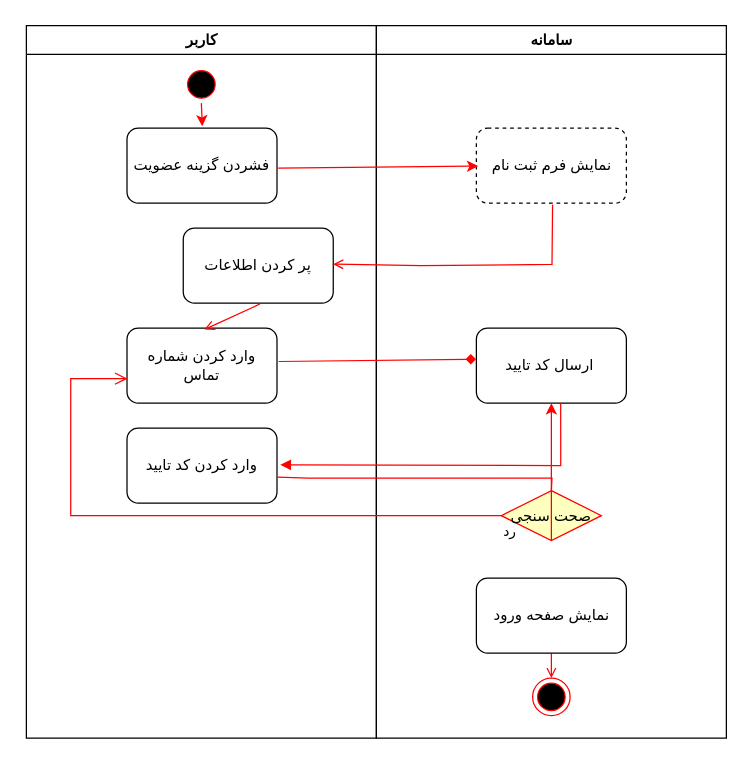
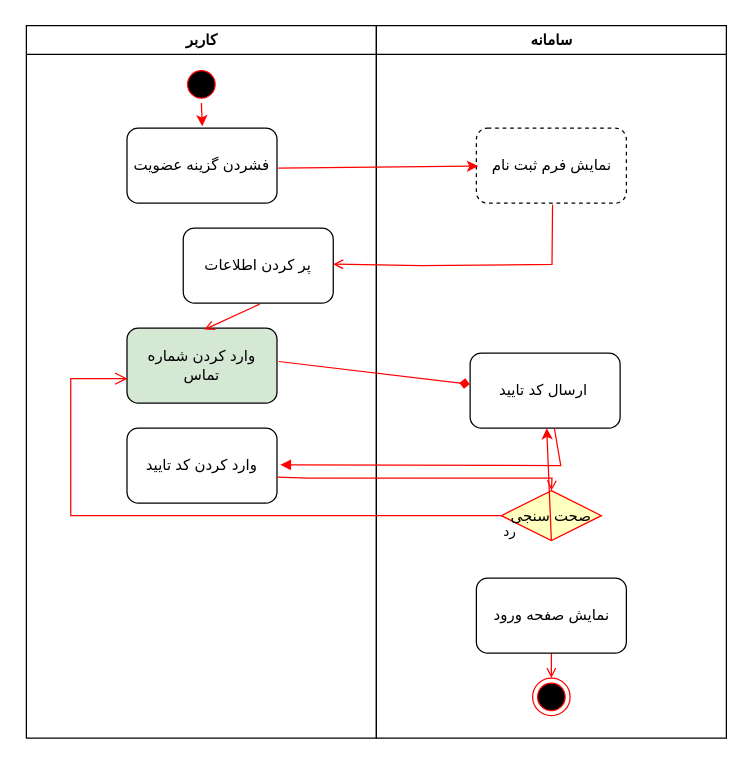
(202, 366) -> (202, 366)
(551, 366) -> (545, 391)
(545, 478) -> (545, 478)
